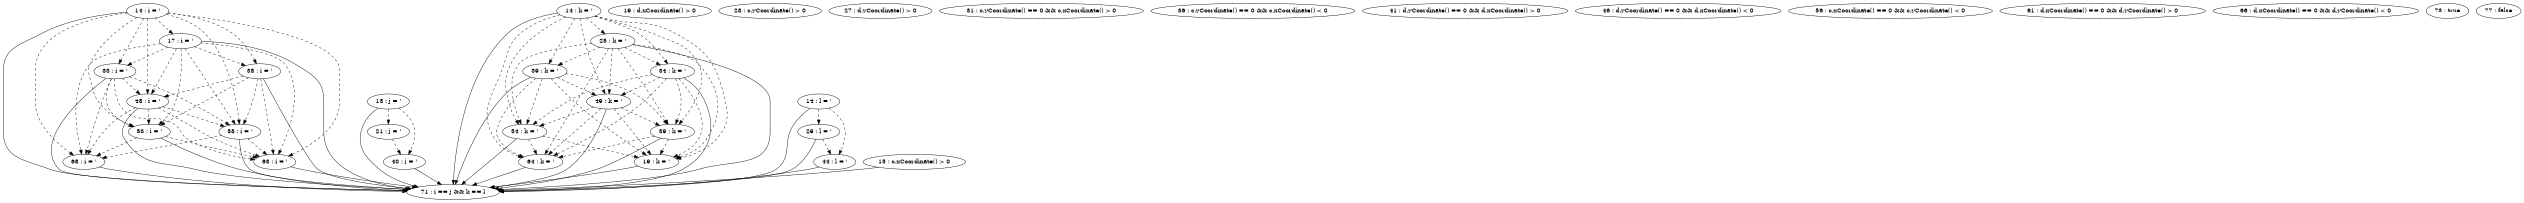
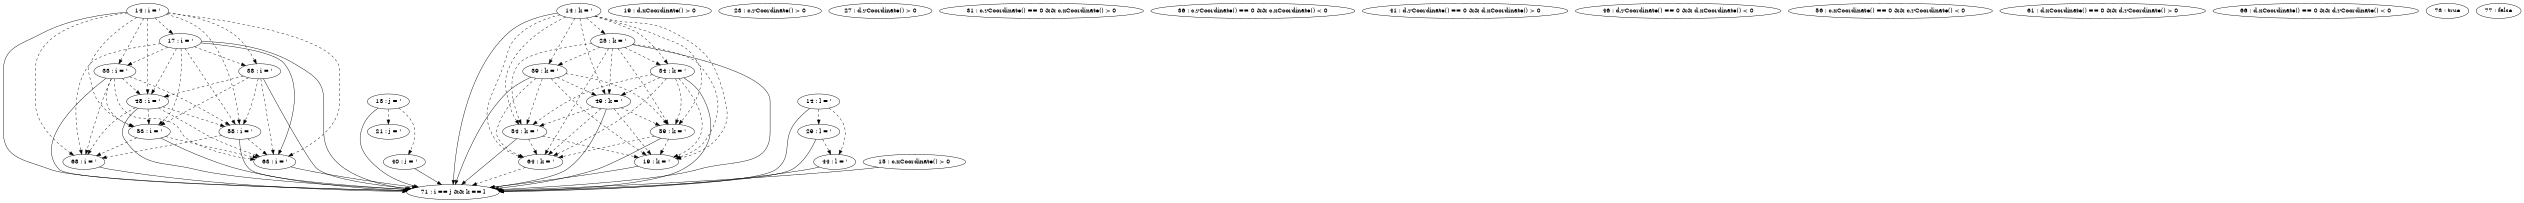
(285, 65) -> (285, 65)
(395, 145) -> none
(501, 176) -> (501, 176)
